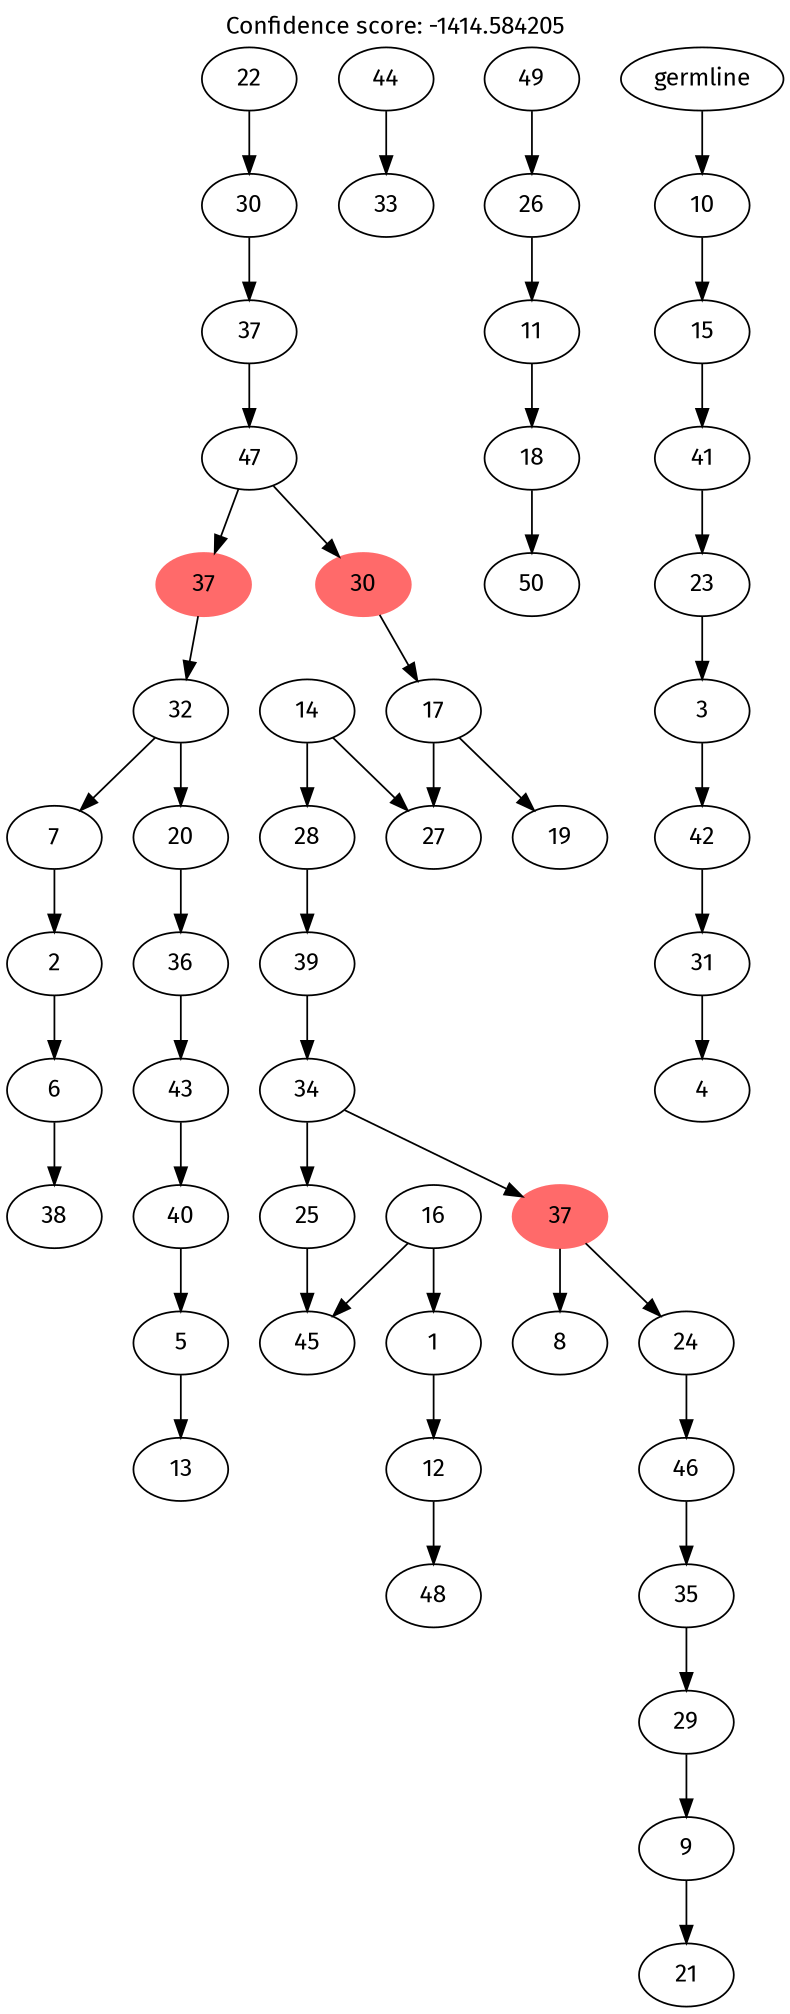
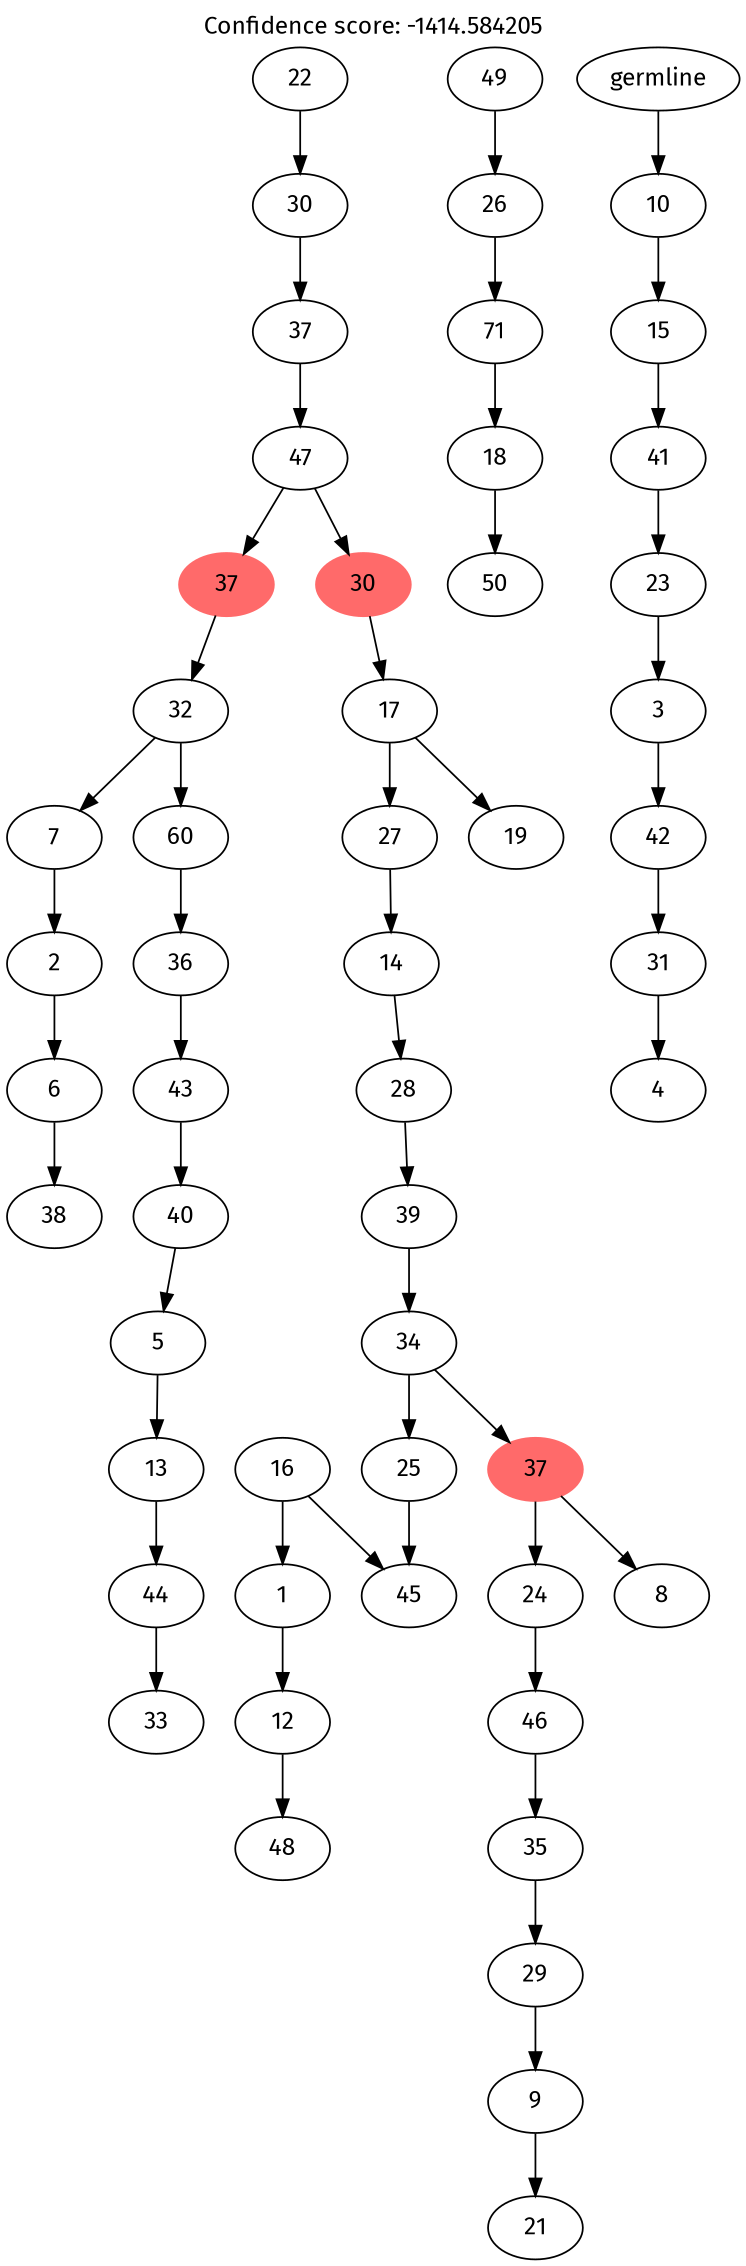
(532, 332) -> (495, 332)
(364, 768) -> (390, 892)
(181, 837) -> (181, 837)
none -> (156, 1524)
